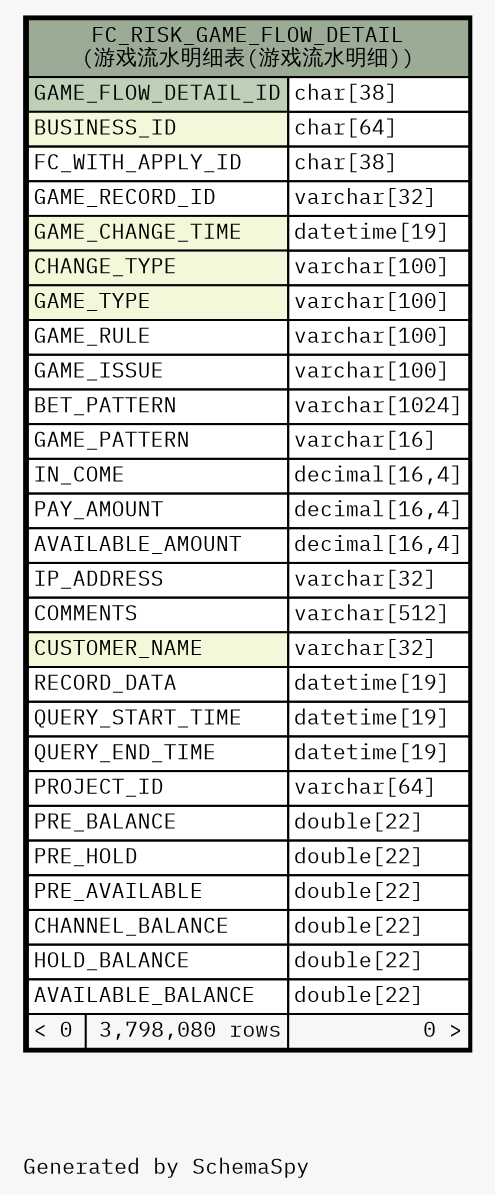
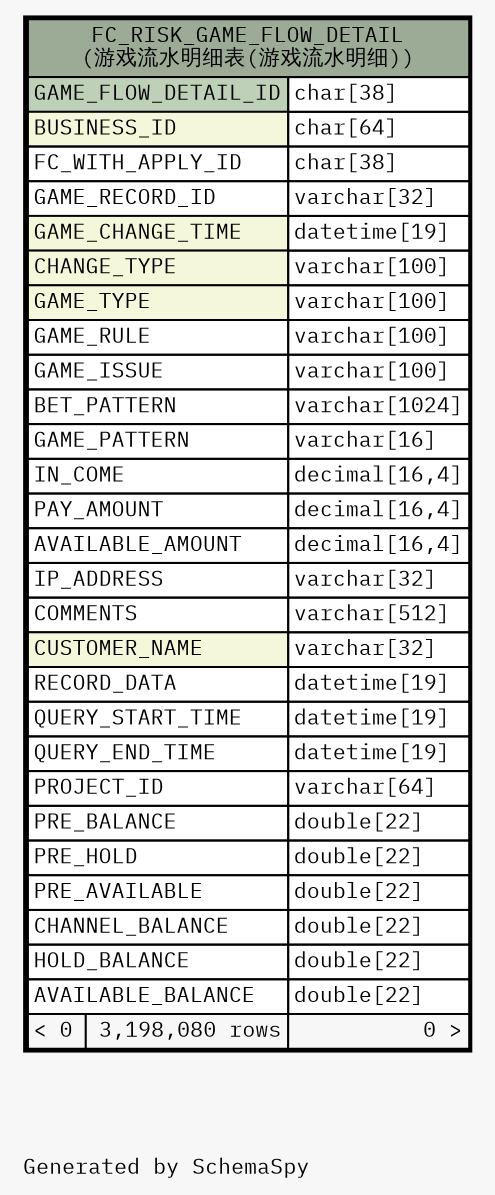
(191, 1030) -> (191, 1030)
